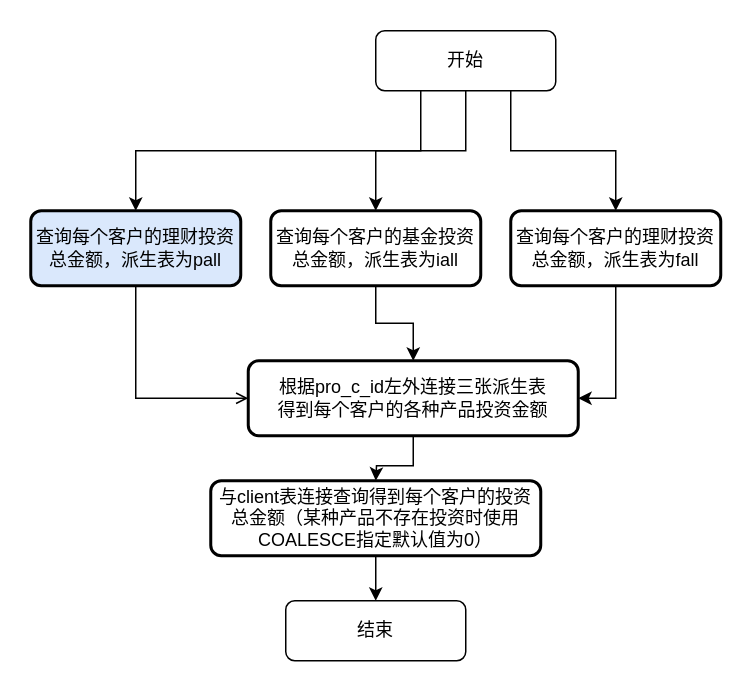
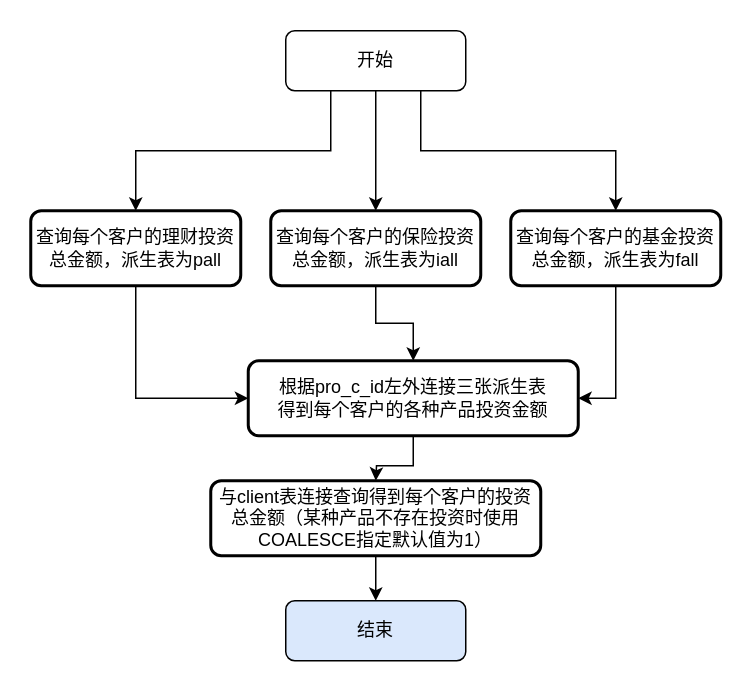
(466, 61) -> (376, 61)
(136, 248) -> (136, 248)
(376, 248) -> (376, 248)
(616, 248) -> (616, 248)
(239, 398) -> (237, 398)
(376, 518) -> (376, 518)
(376, 631) -> (376, 631)
